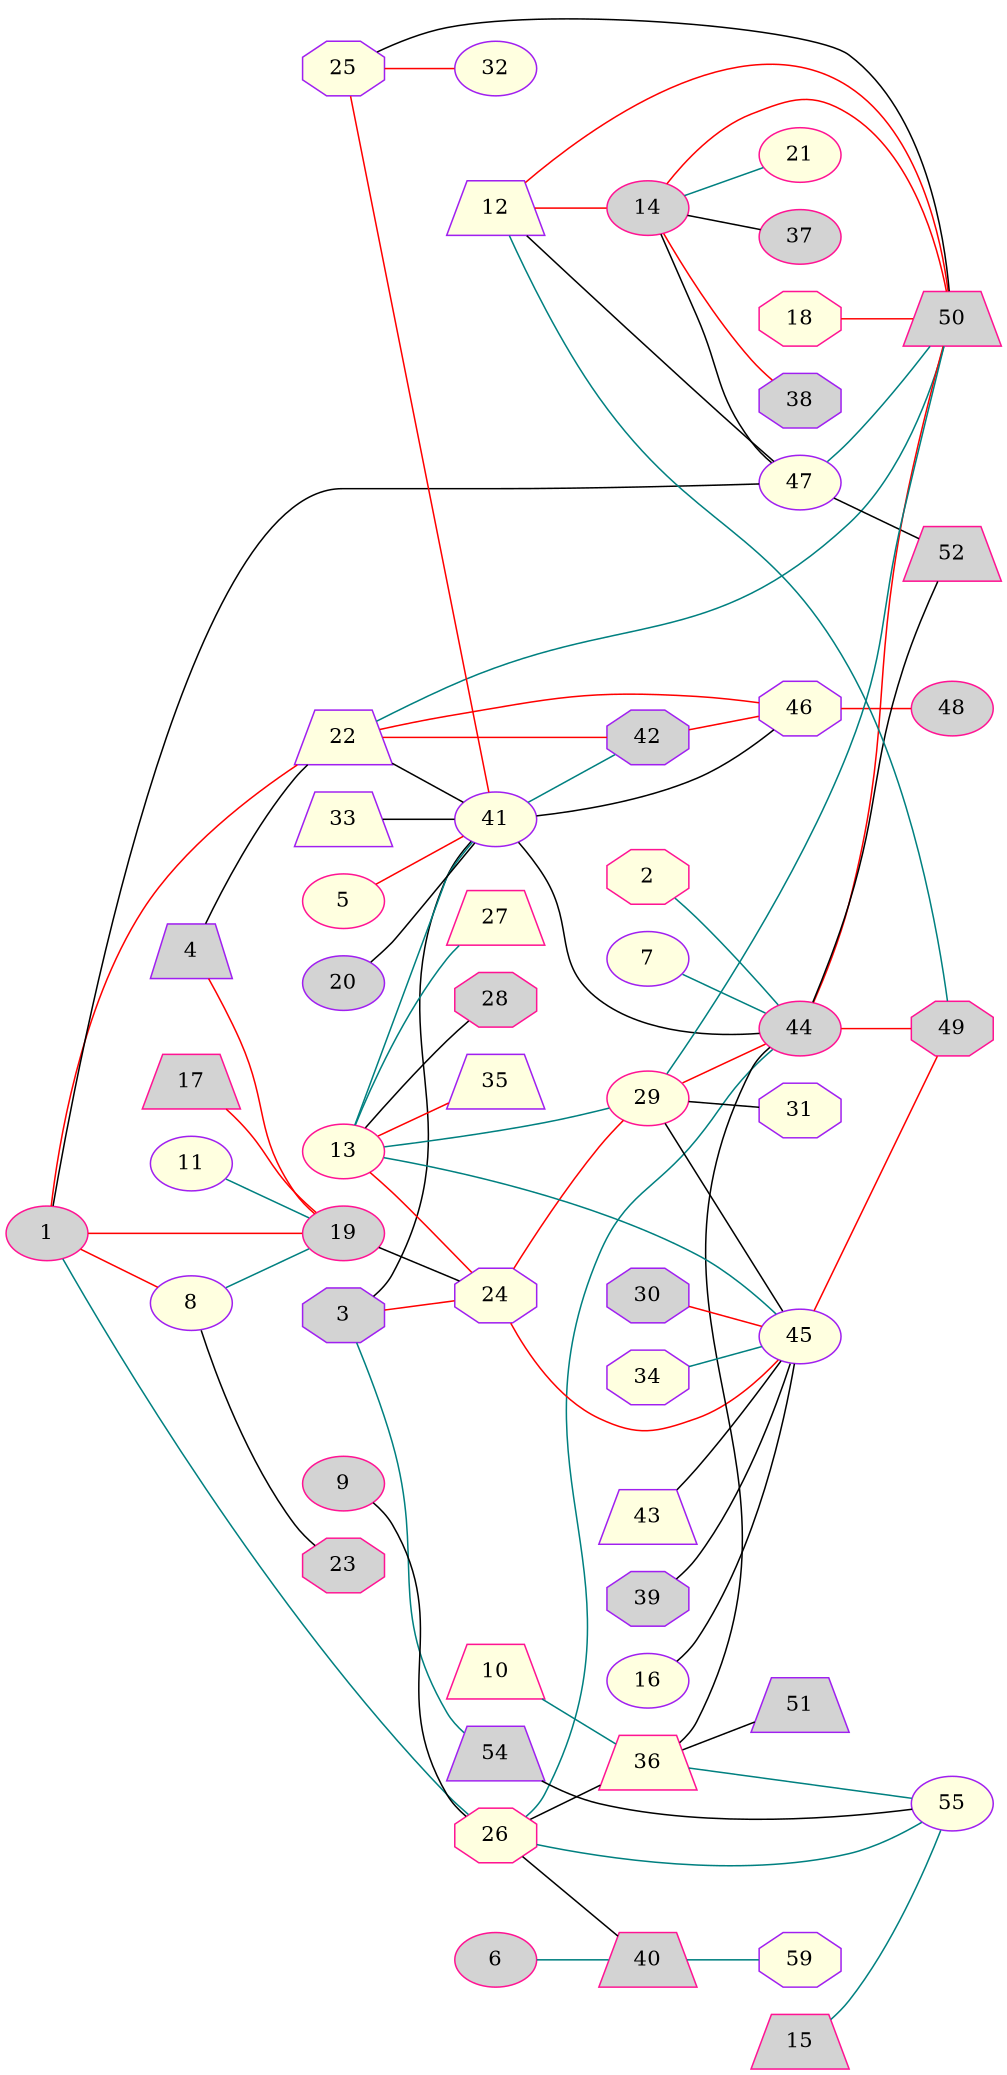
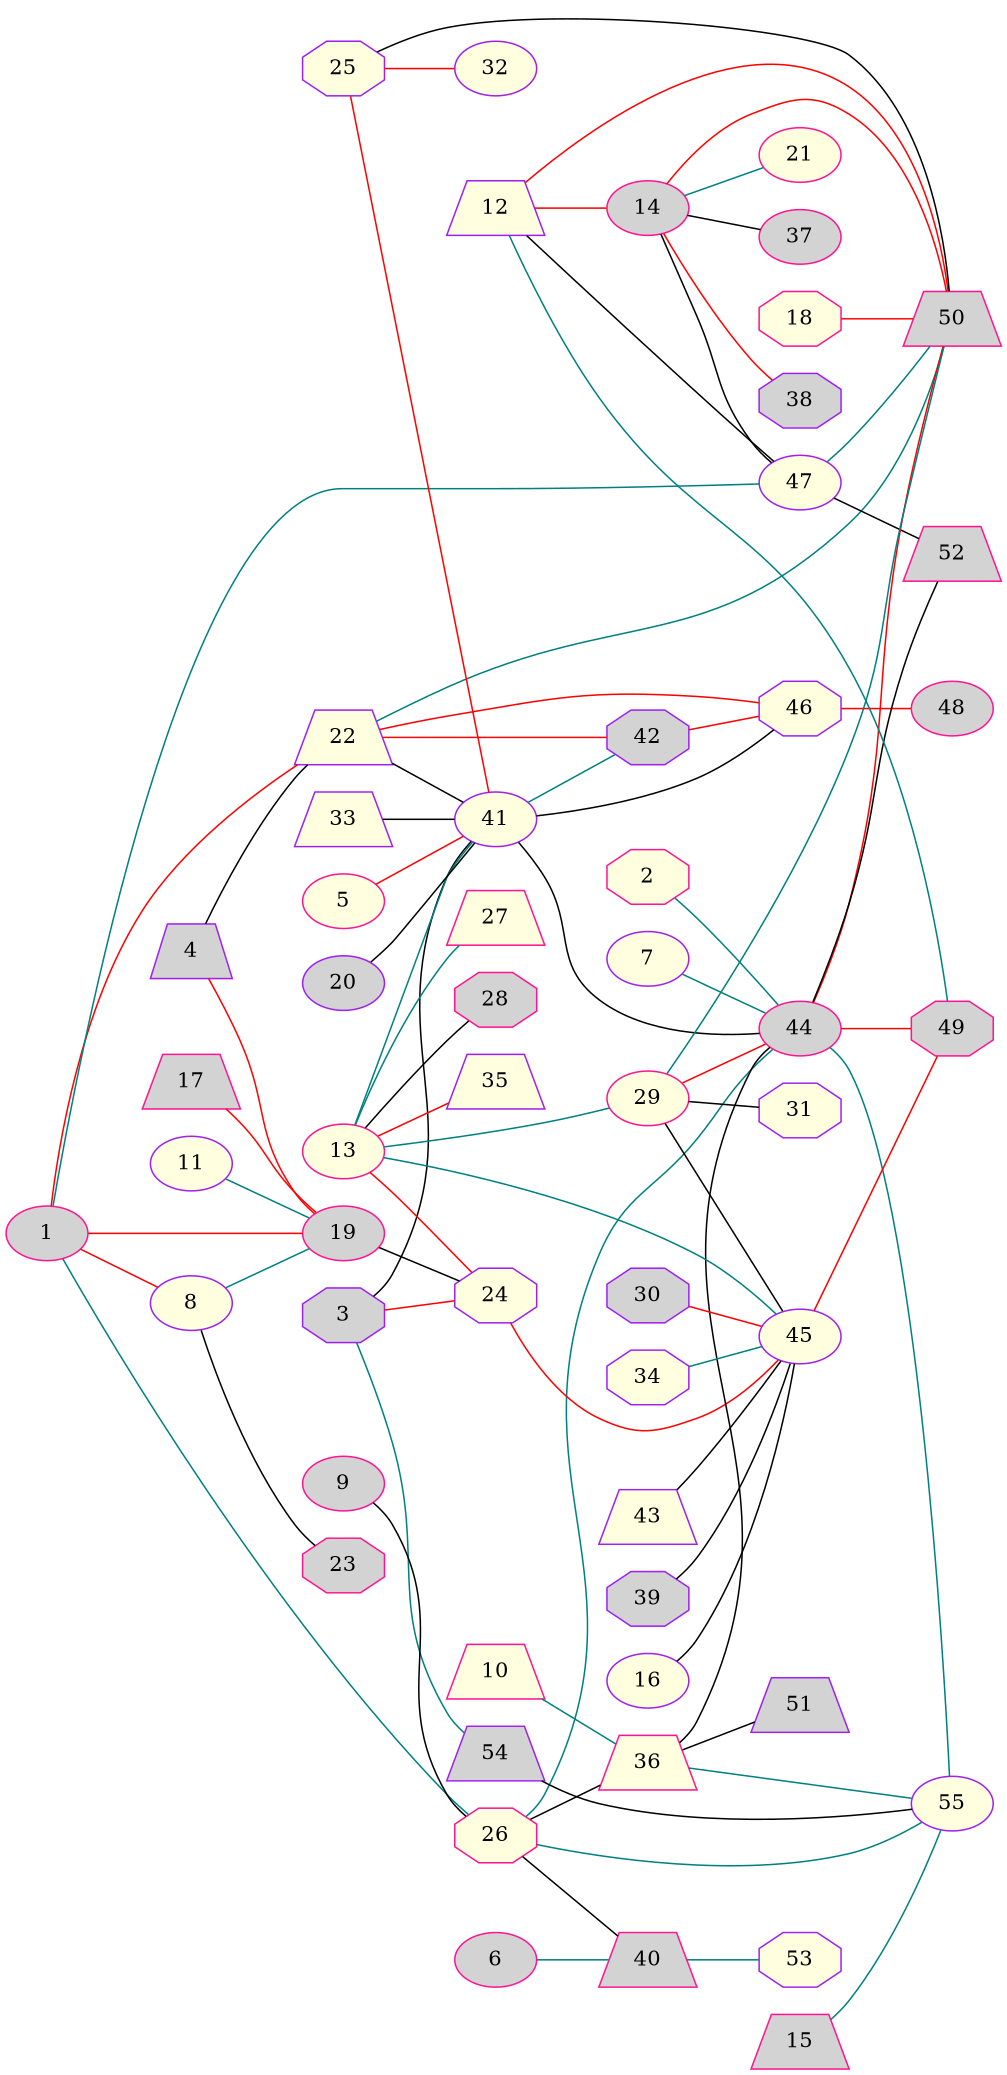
(215, 622) -> (215, 622)
(565, 1192) -> none
none -> (920, 1404)
(800, 1960) -> (800, 1960)
